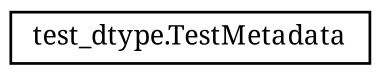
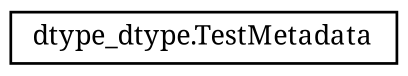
(190, 38) -> (204, 38)
